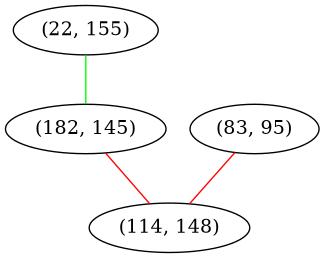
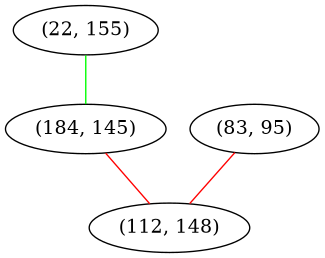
(86, 129) -> (86, 129)
(169, 228) -> (169, 228)
